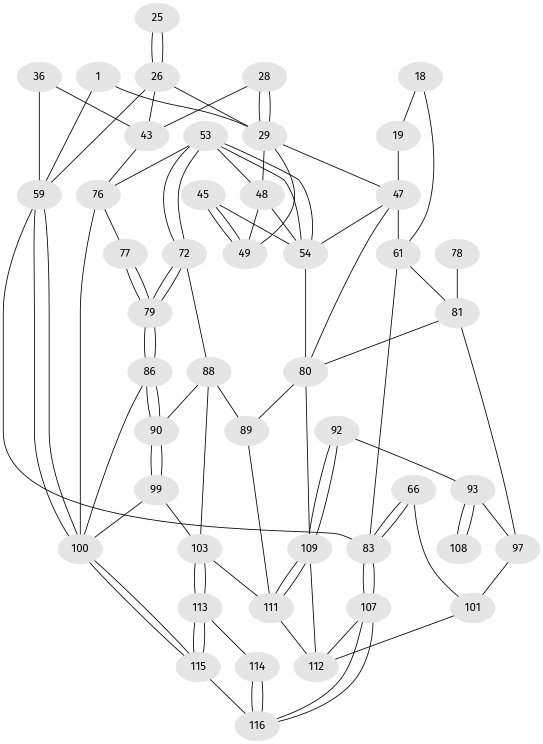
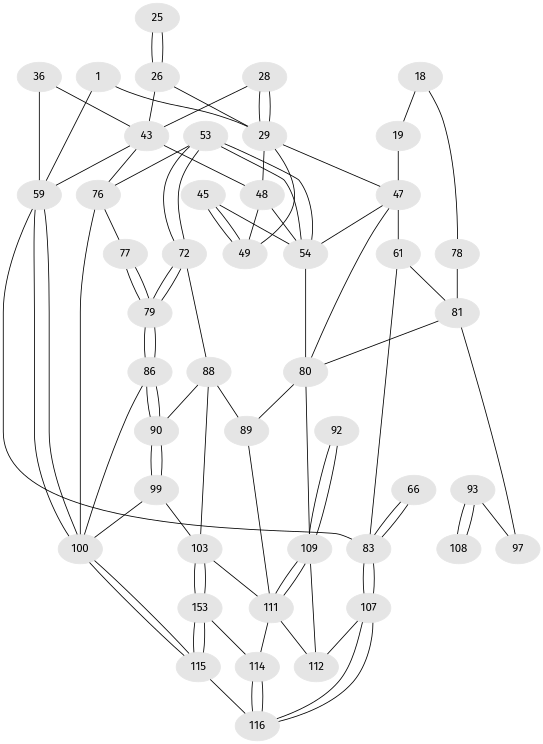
(98, 136) -> (93, 166)
(234, 166) -> (204, 166)
(434, 169) -> (452, 163)
(406, 459) -> none
(200, 608) -> (200, 608)
(473, 608) -> none
none -> (264, 637)
